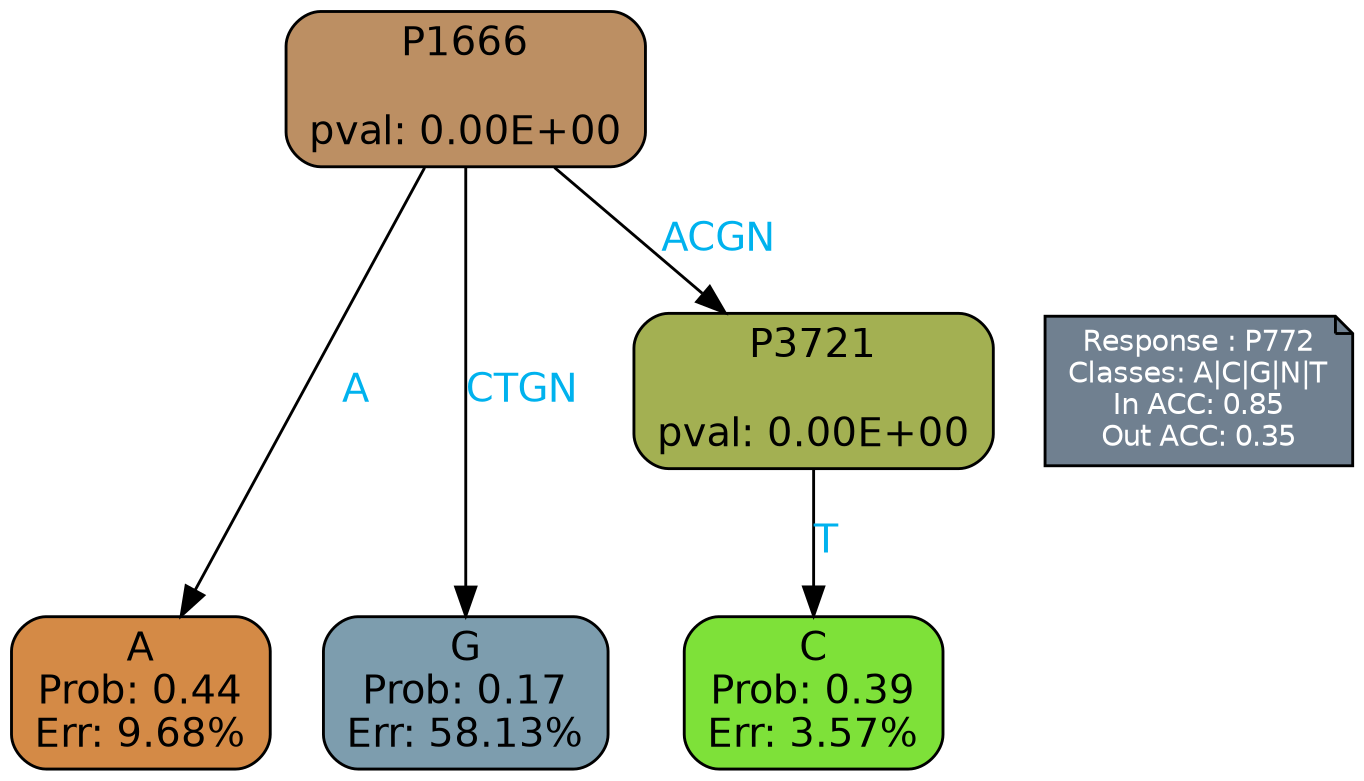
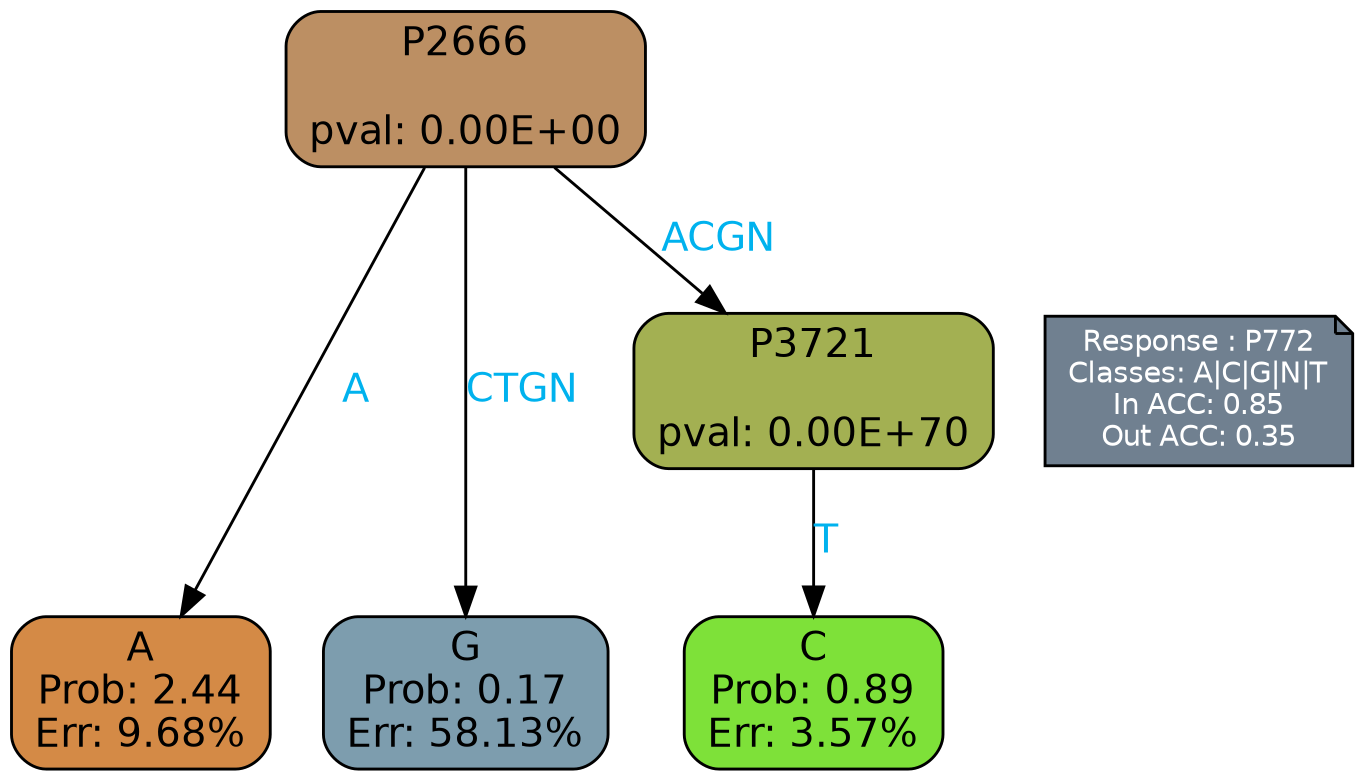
(466, 89) -> (466, 89)
(814, 391) -> (814, 391)
(141, 693) -> (141, 693)
(814, 693) -> (814, 693)
